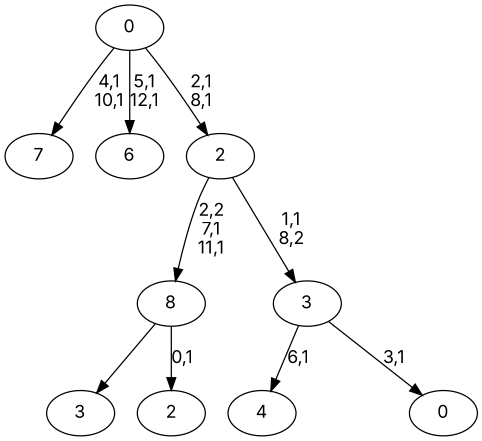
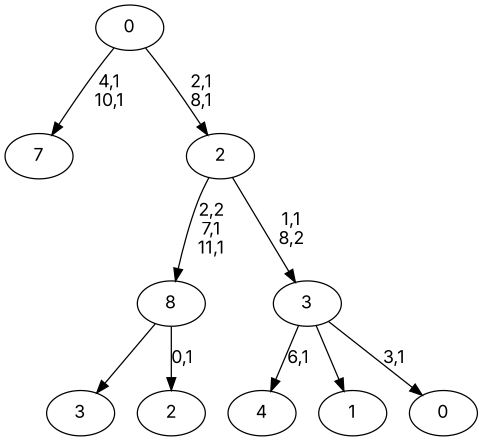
(130, 156) -> none
none -> (353, 413)
